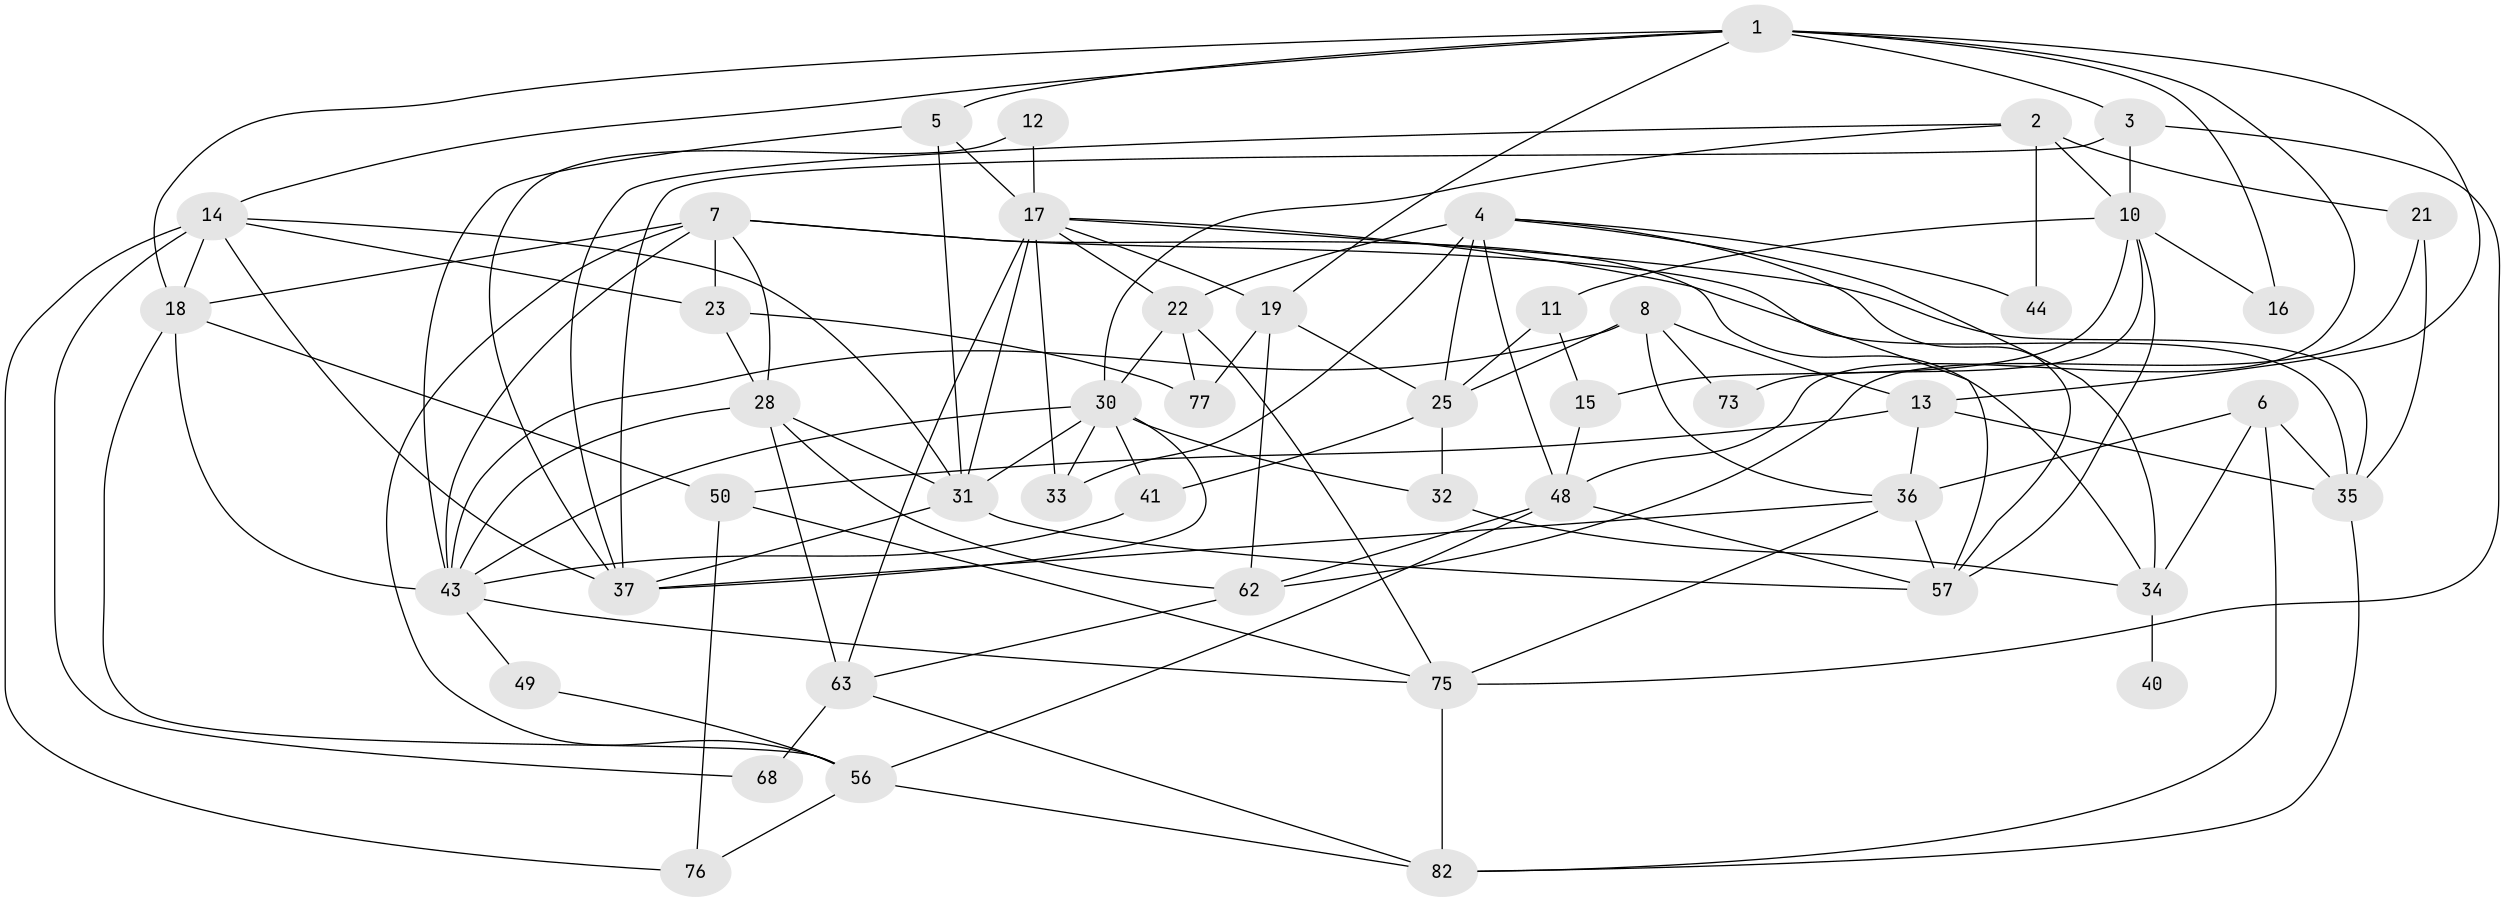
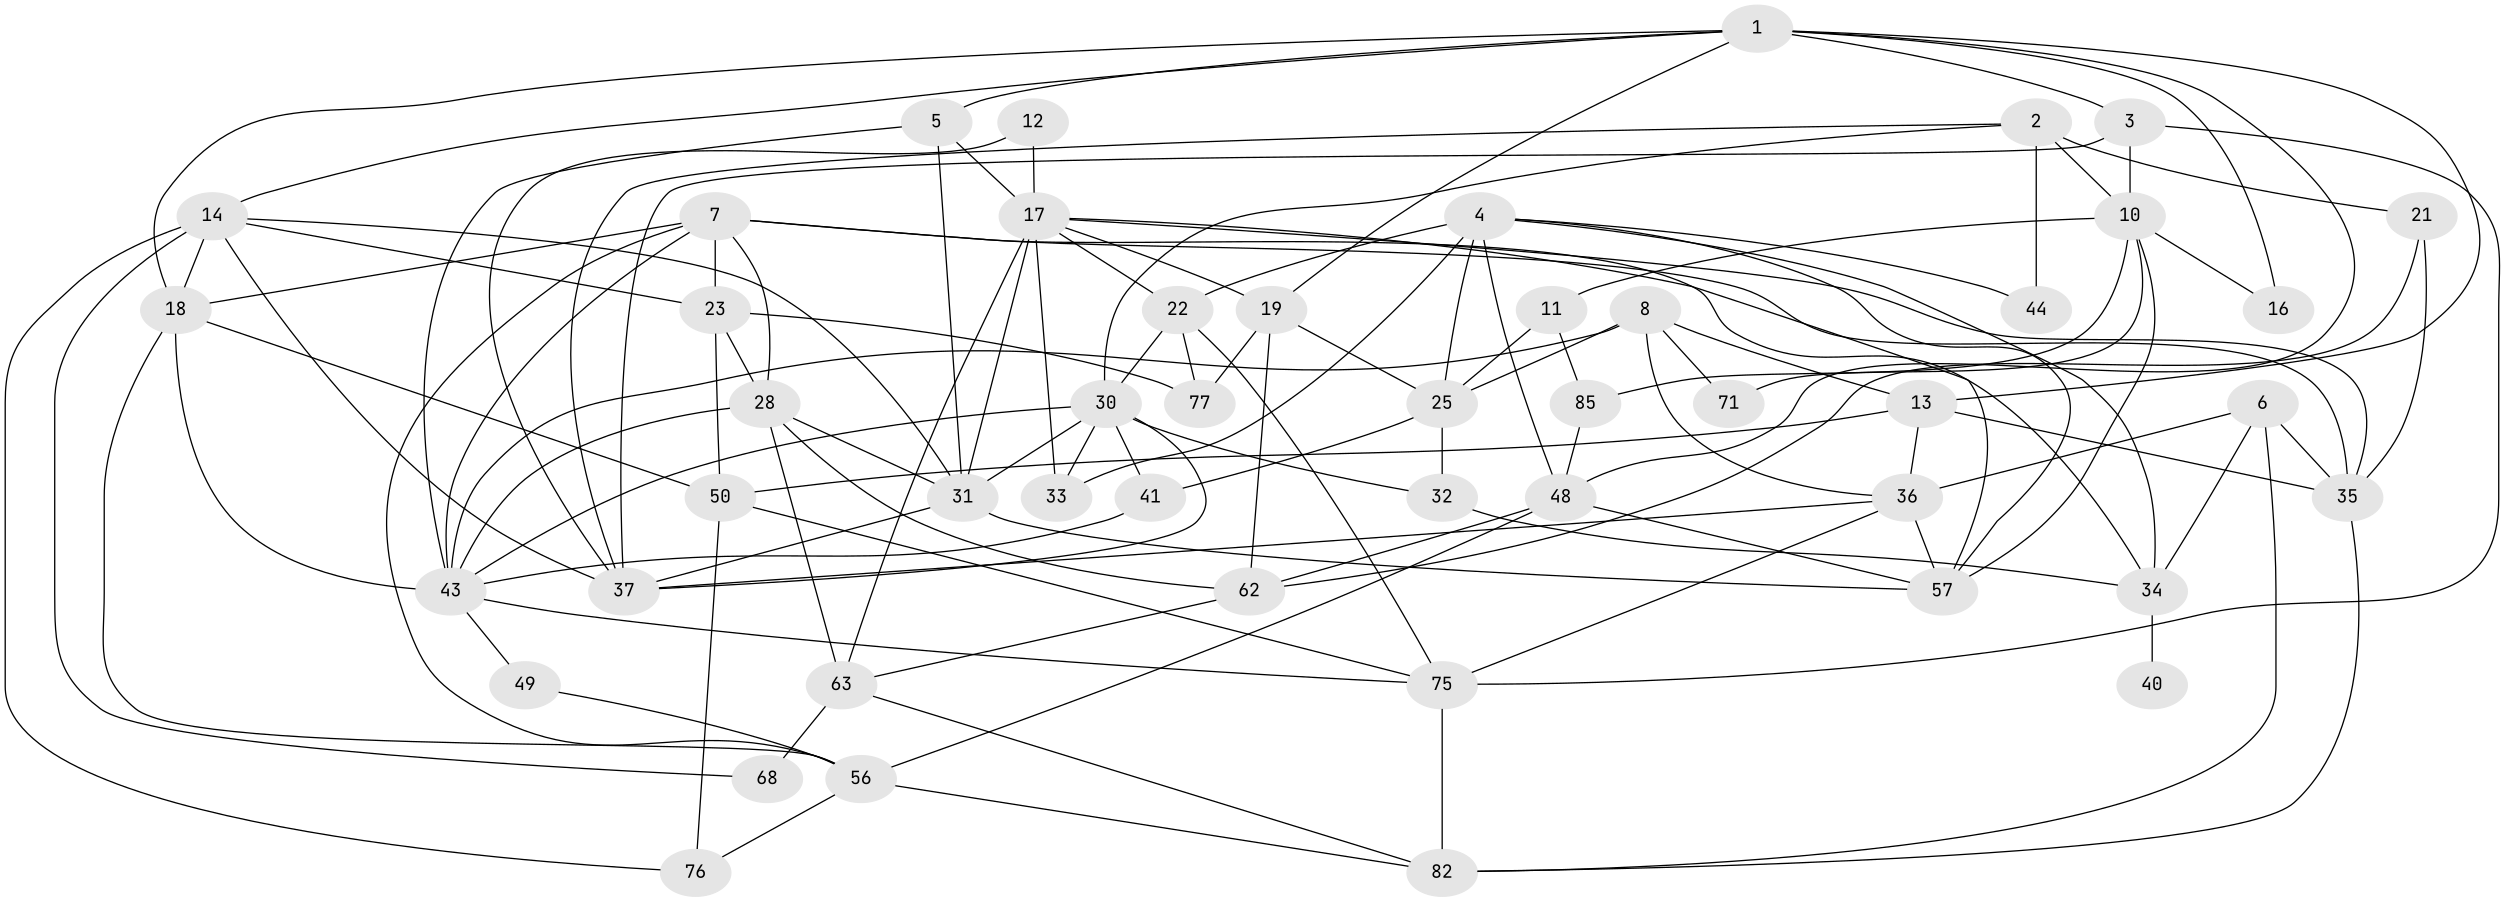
none -> (717, 400)
(1585, 404) -> (1585, 404)
(1729, 404) -> (1729, 404)
